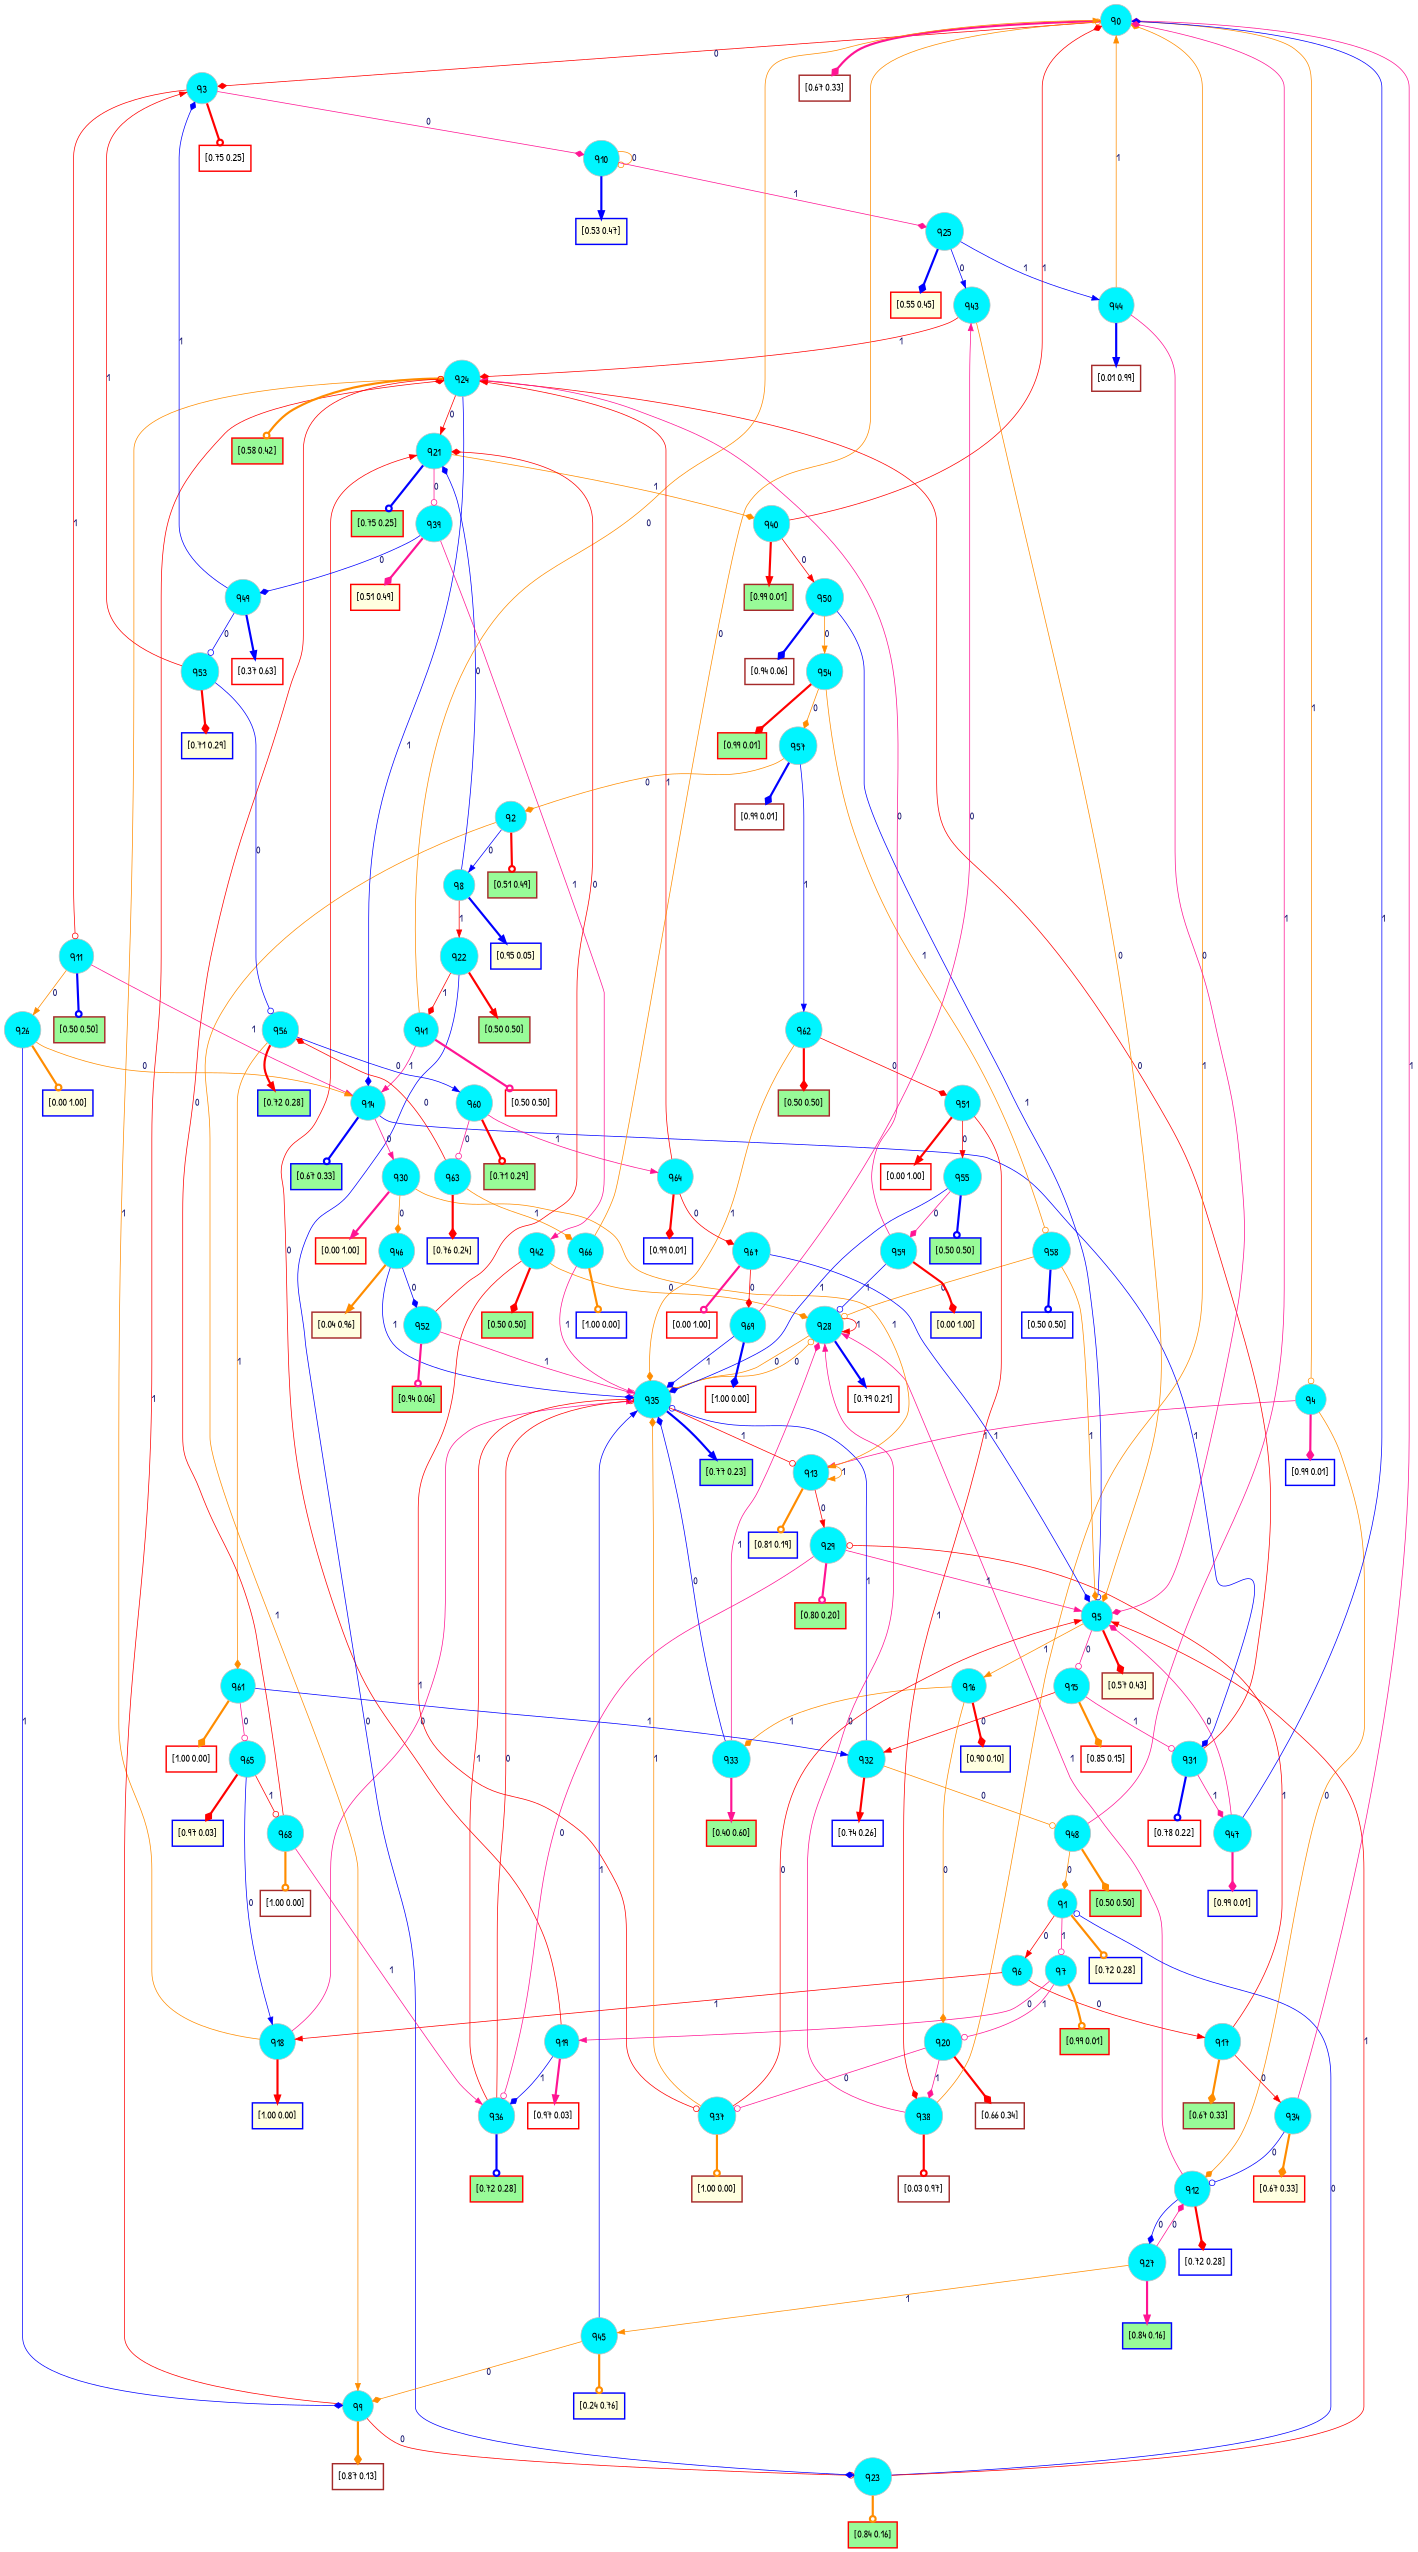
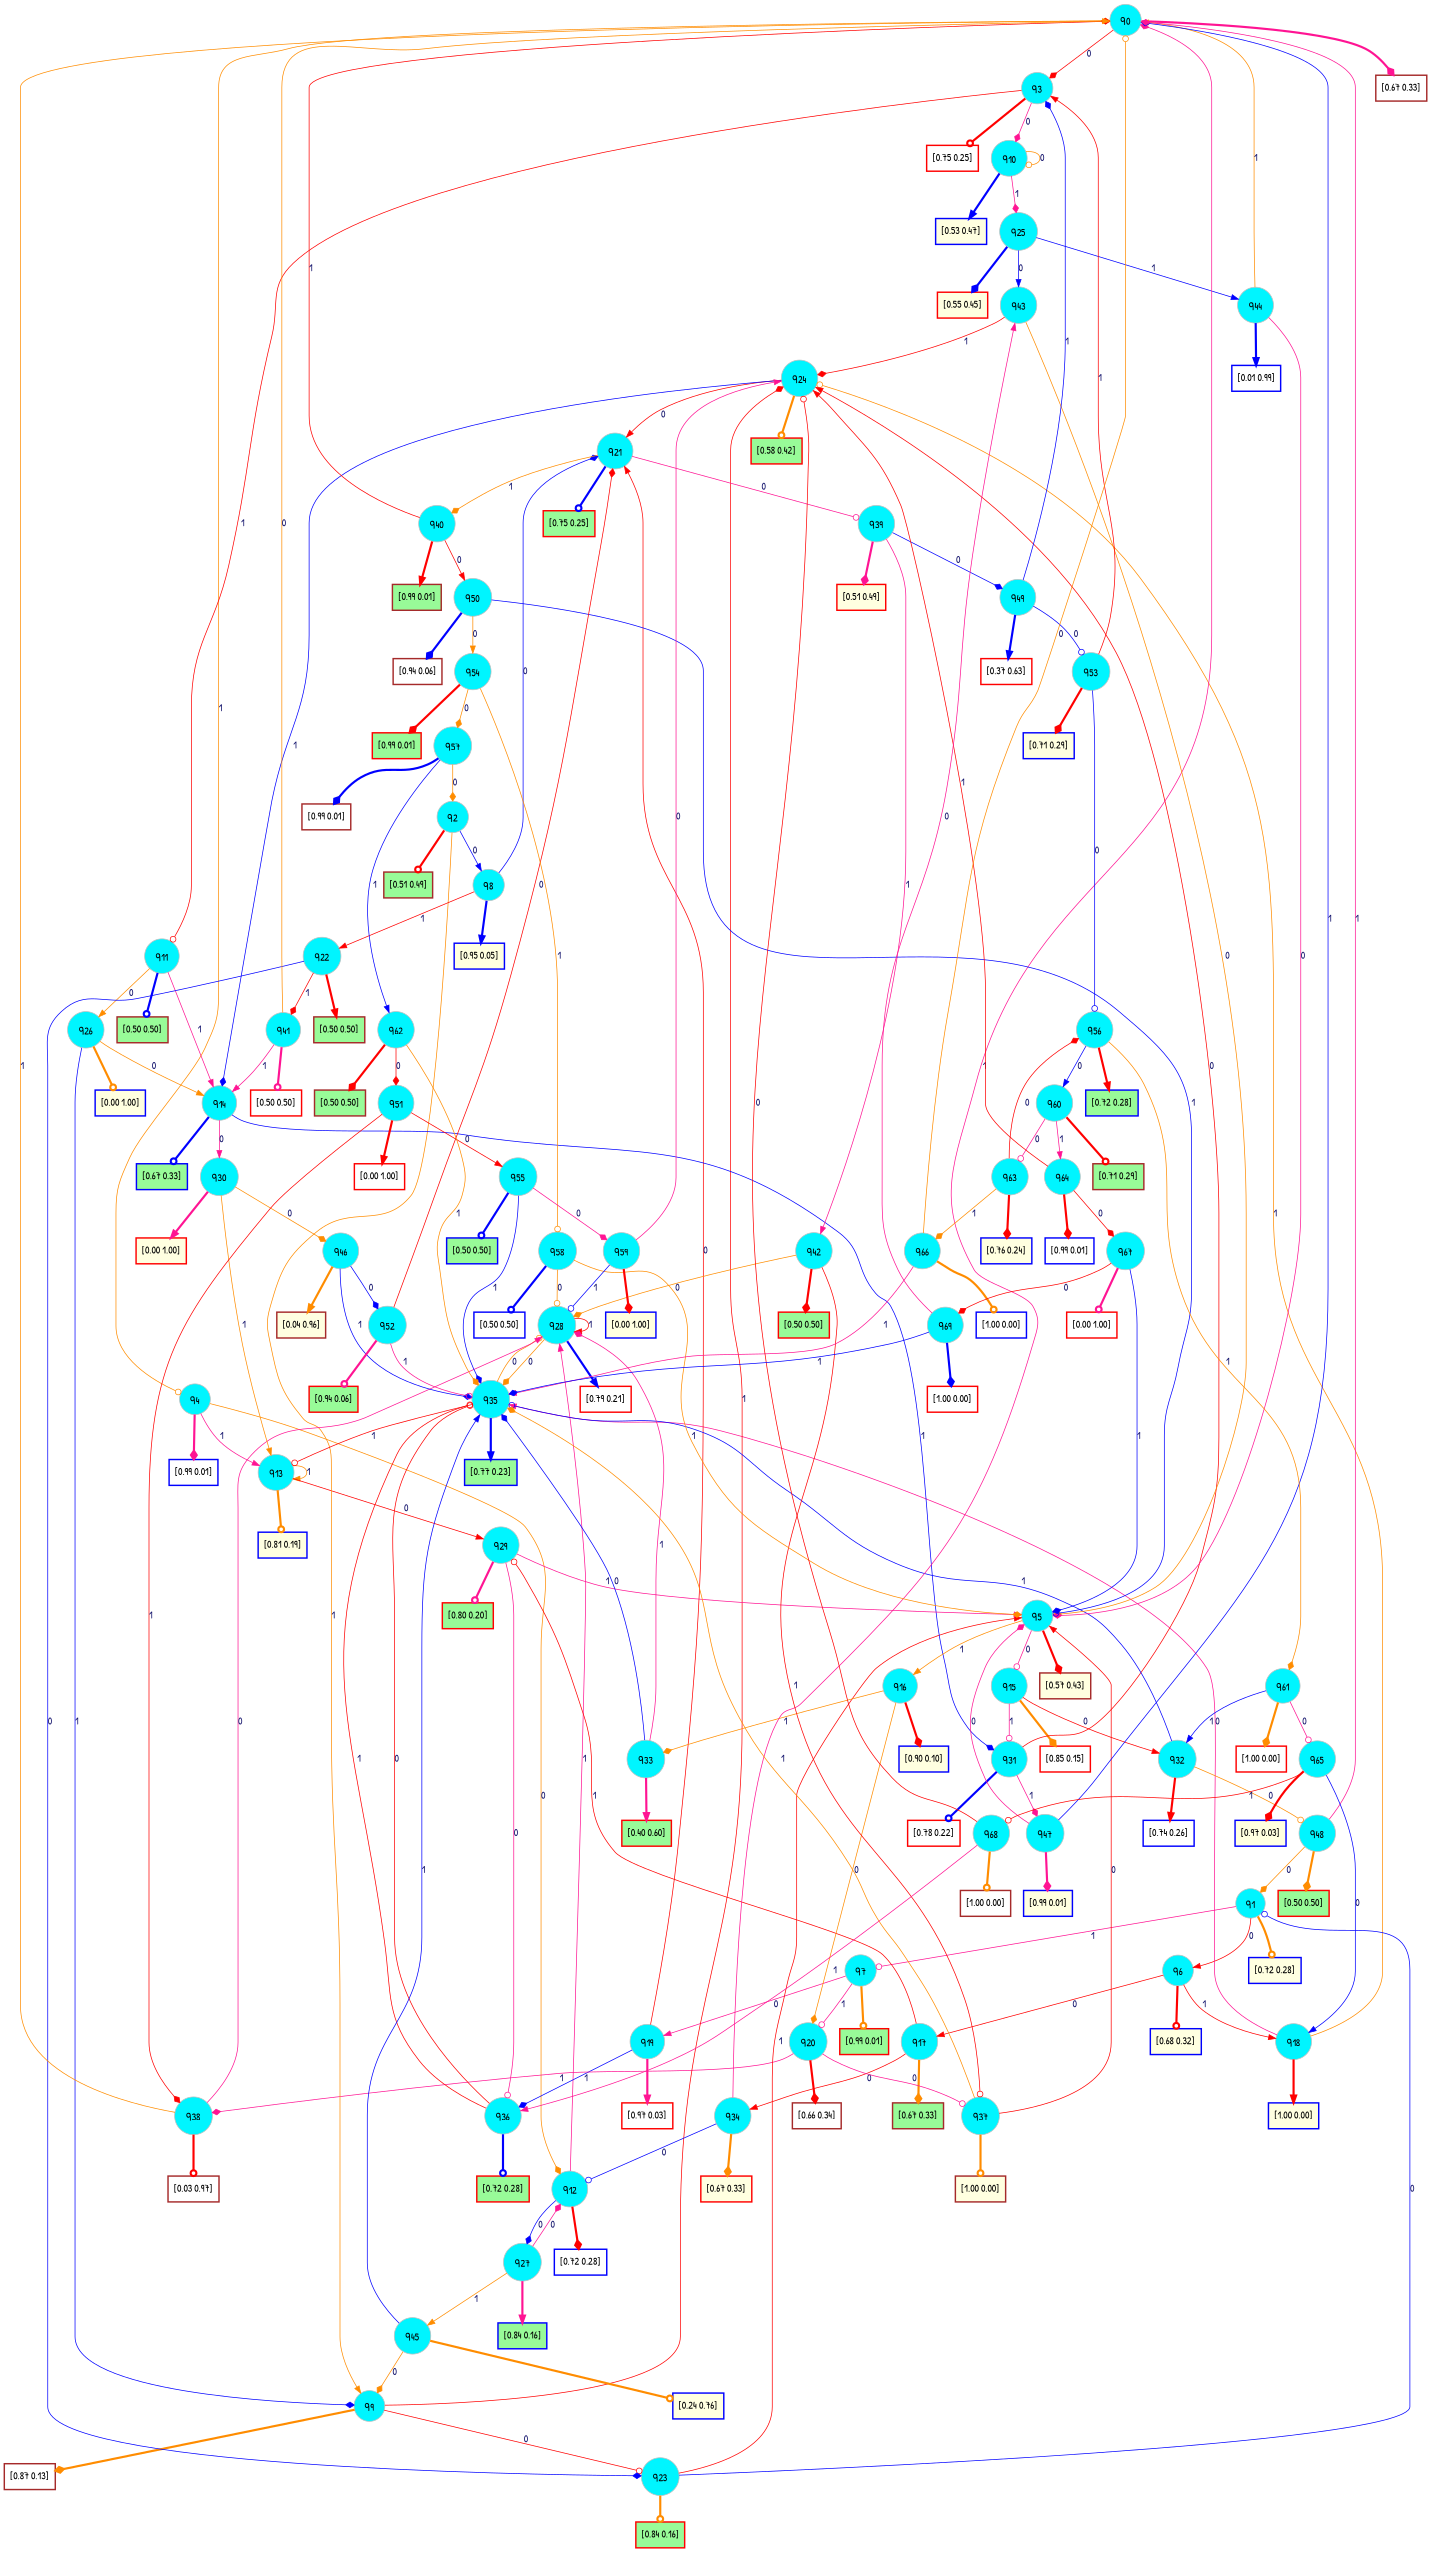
(1116, 378) -> (1256, 378)
none -> (1176, 2042)
